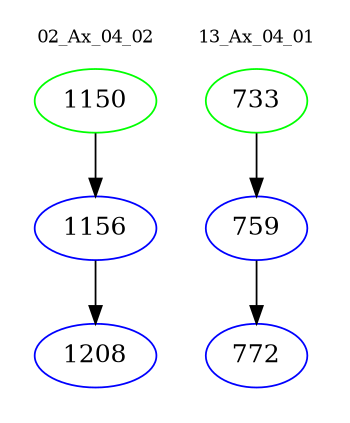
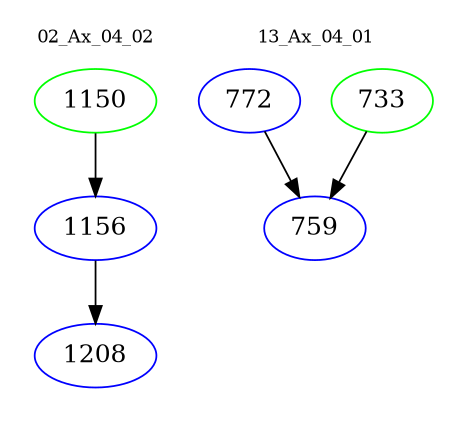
(257, 283) -> (278, 156)
